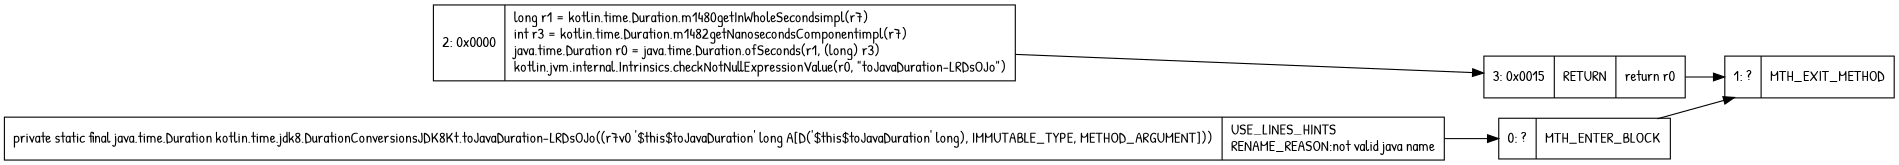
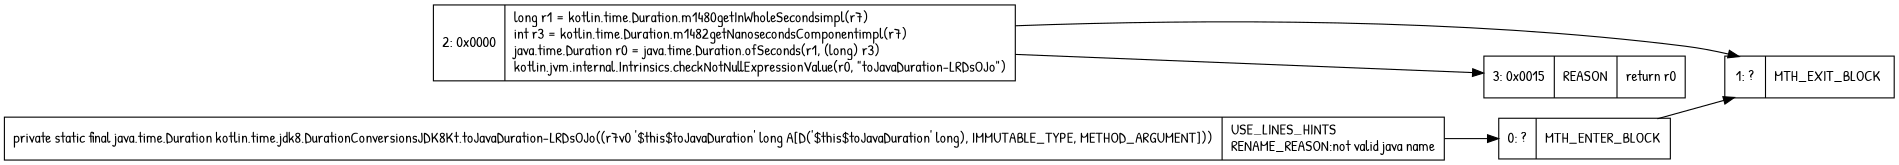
(1585, 76) -> (1586, 76)
(1828, 76) -> (1828, 76)
(1699, 77) -> (1373, 24)
